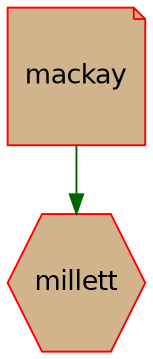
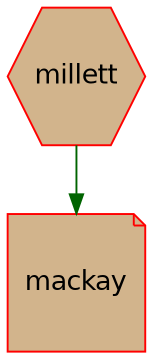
(76, 170) -> (76, 170)
